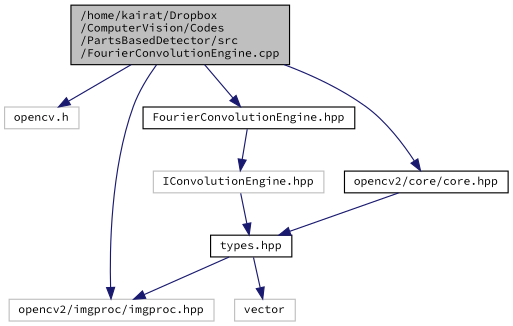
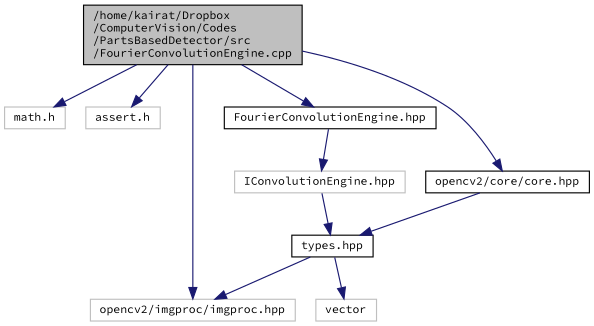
(42, 118) -> (35, 118)
none -> (123, 118)
